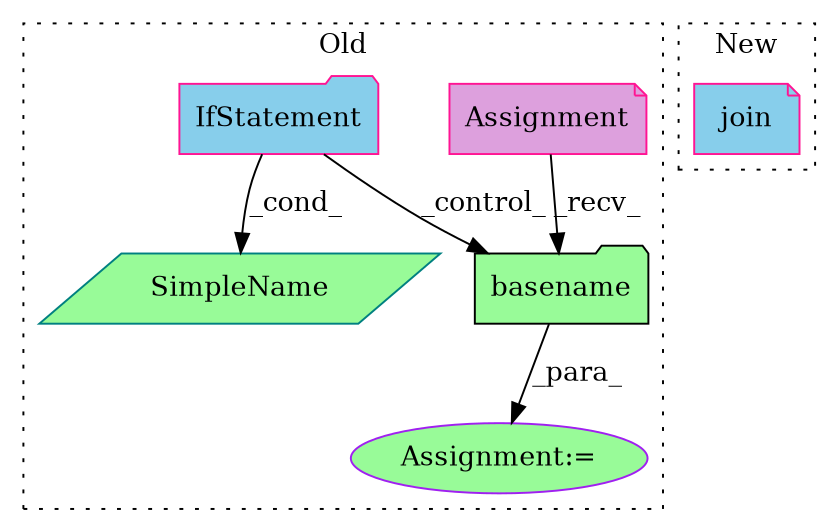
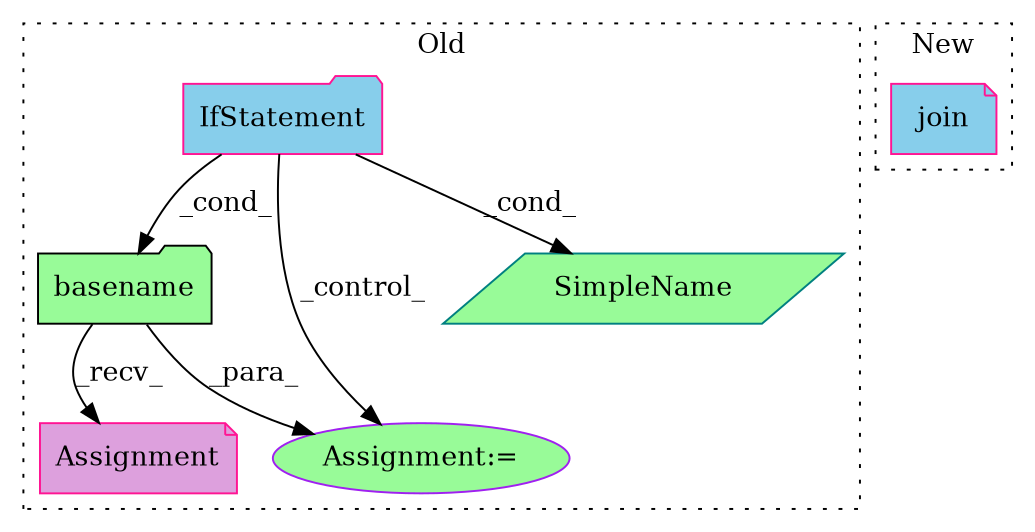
(554, 194) -> (74, 365)
(484, 204) -> (226, 204)
none -> (290, 294)
